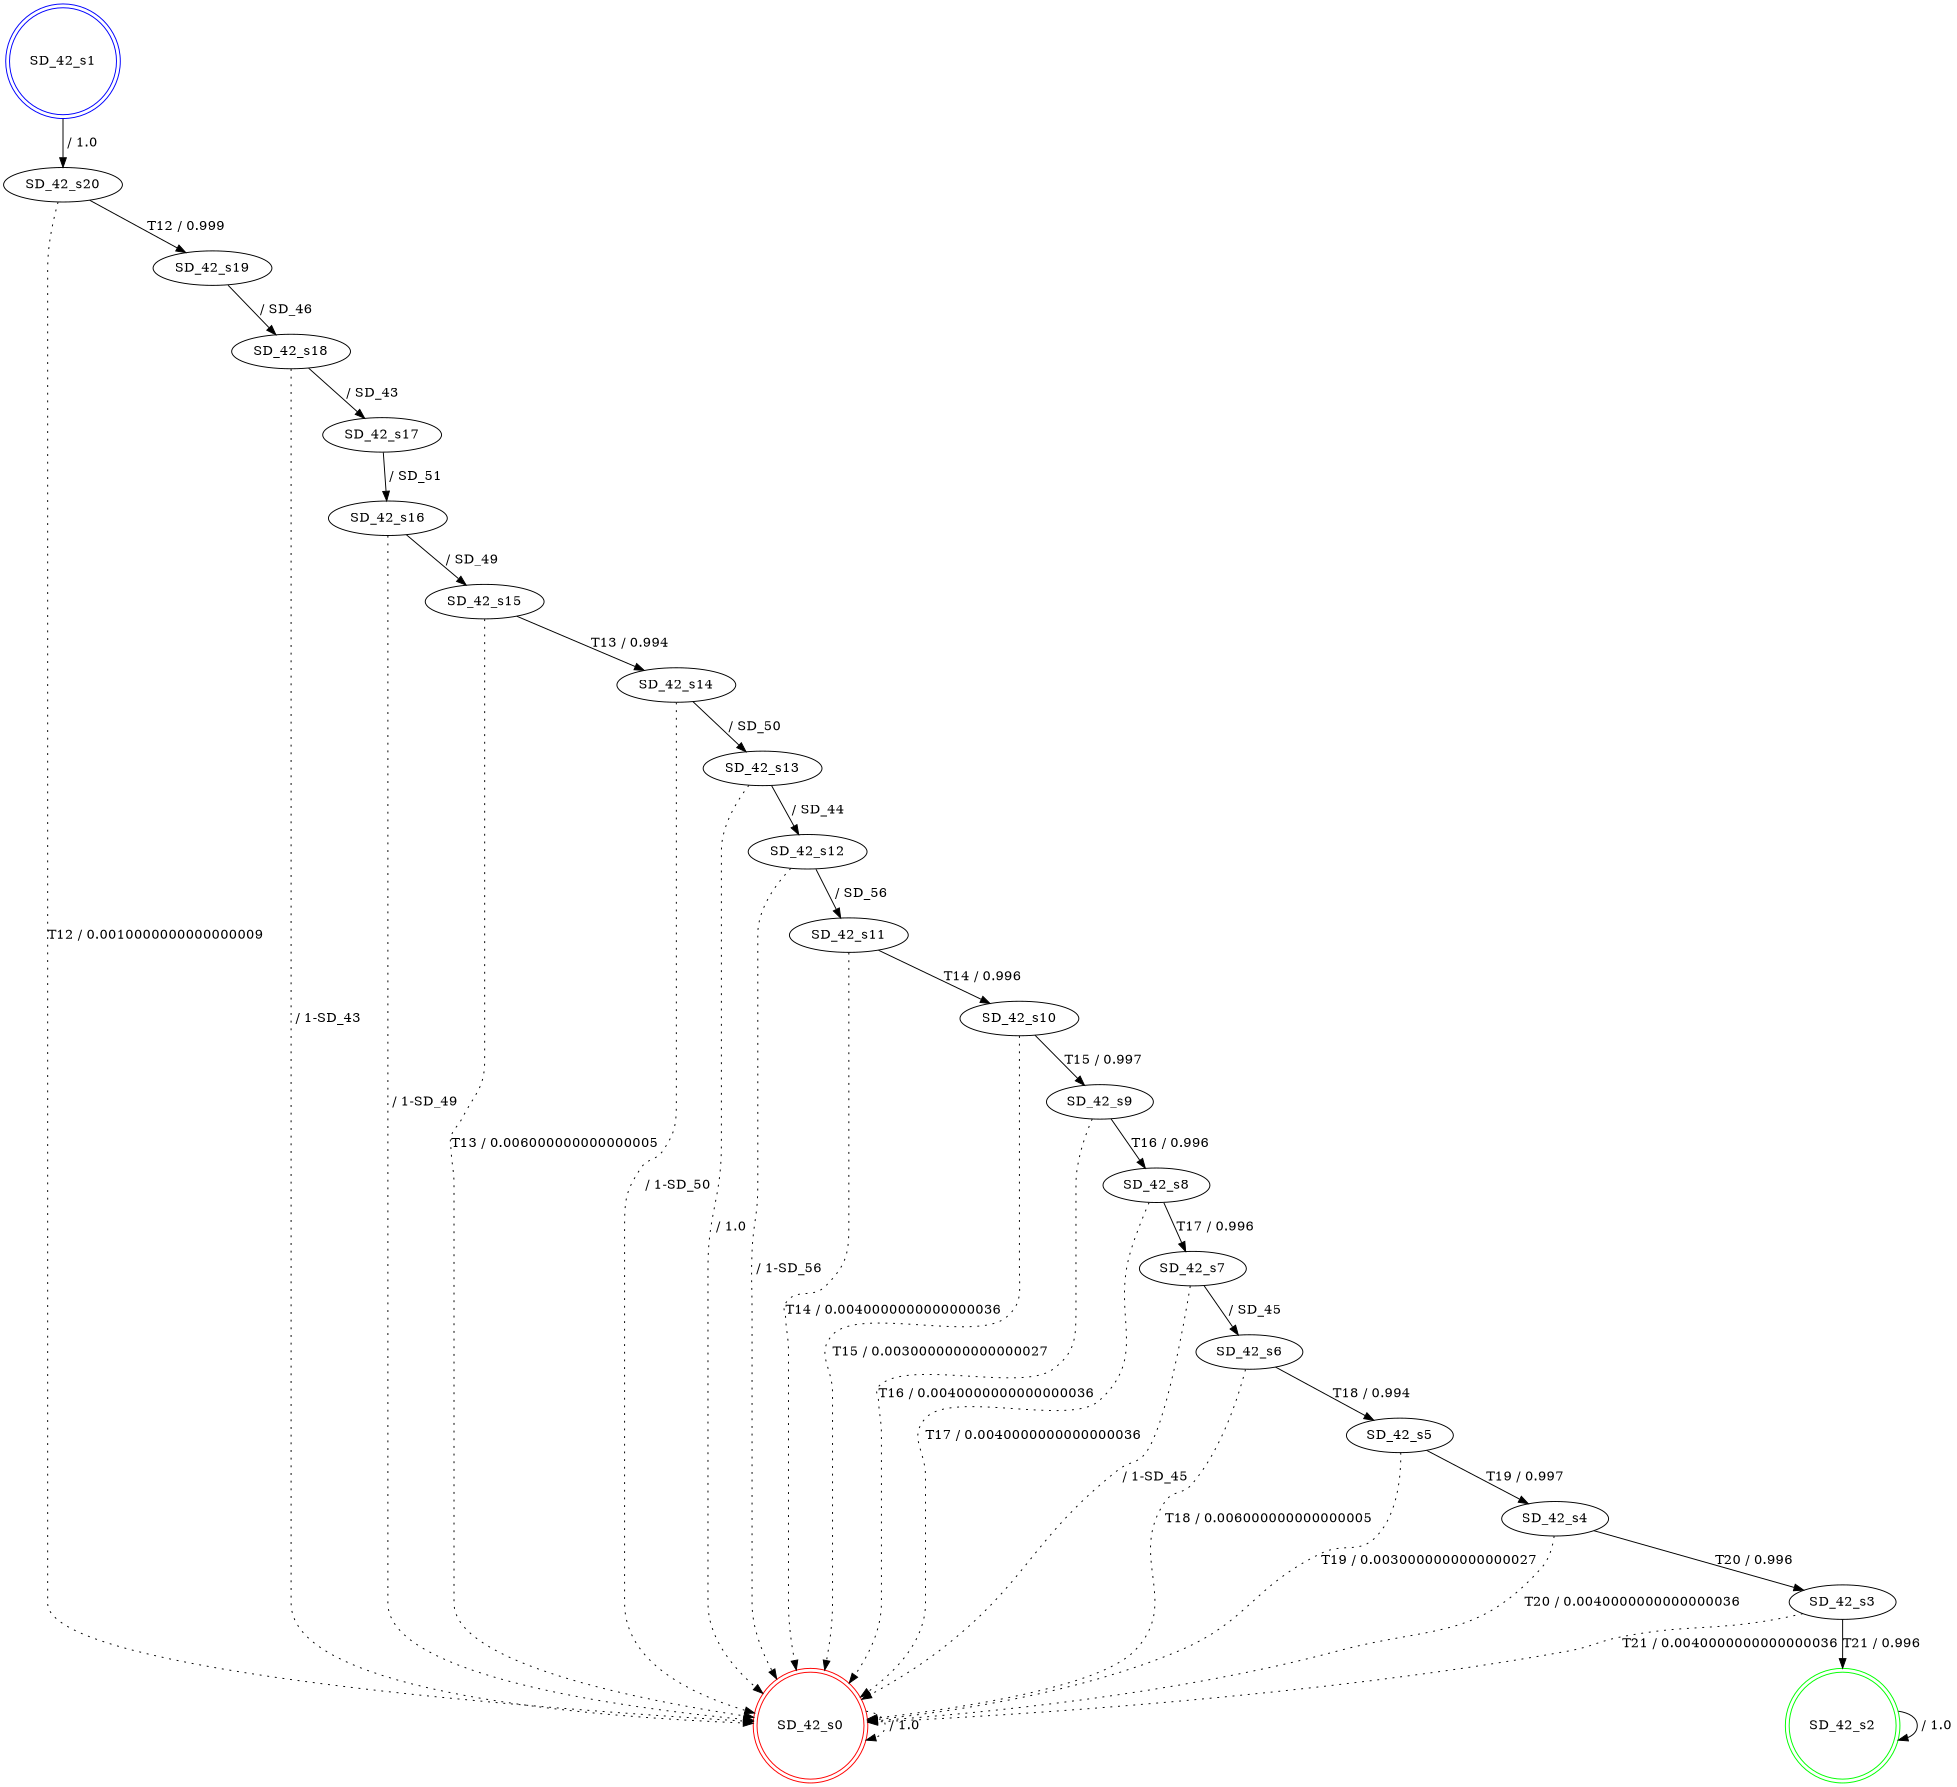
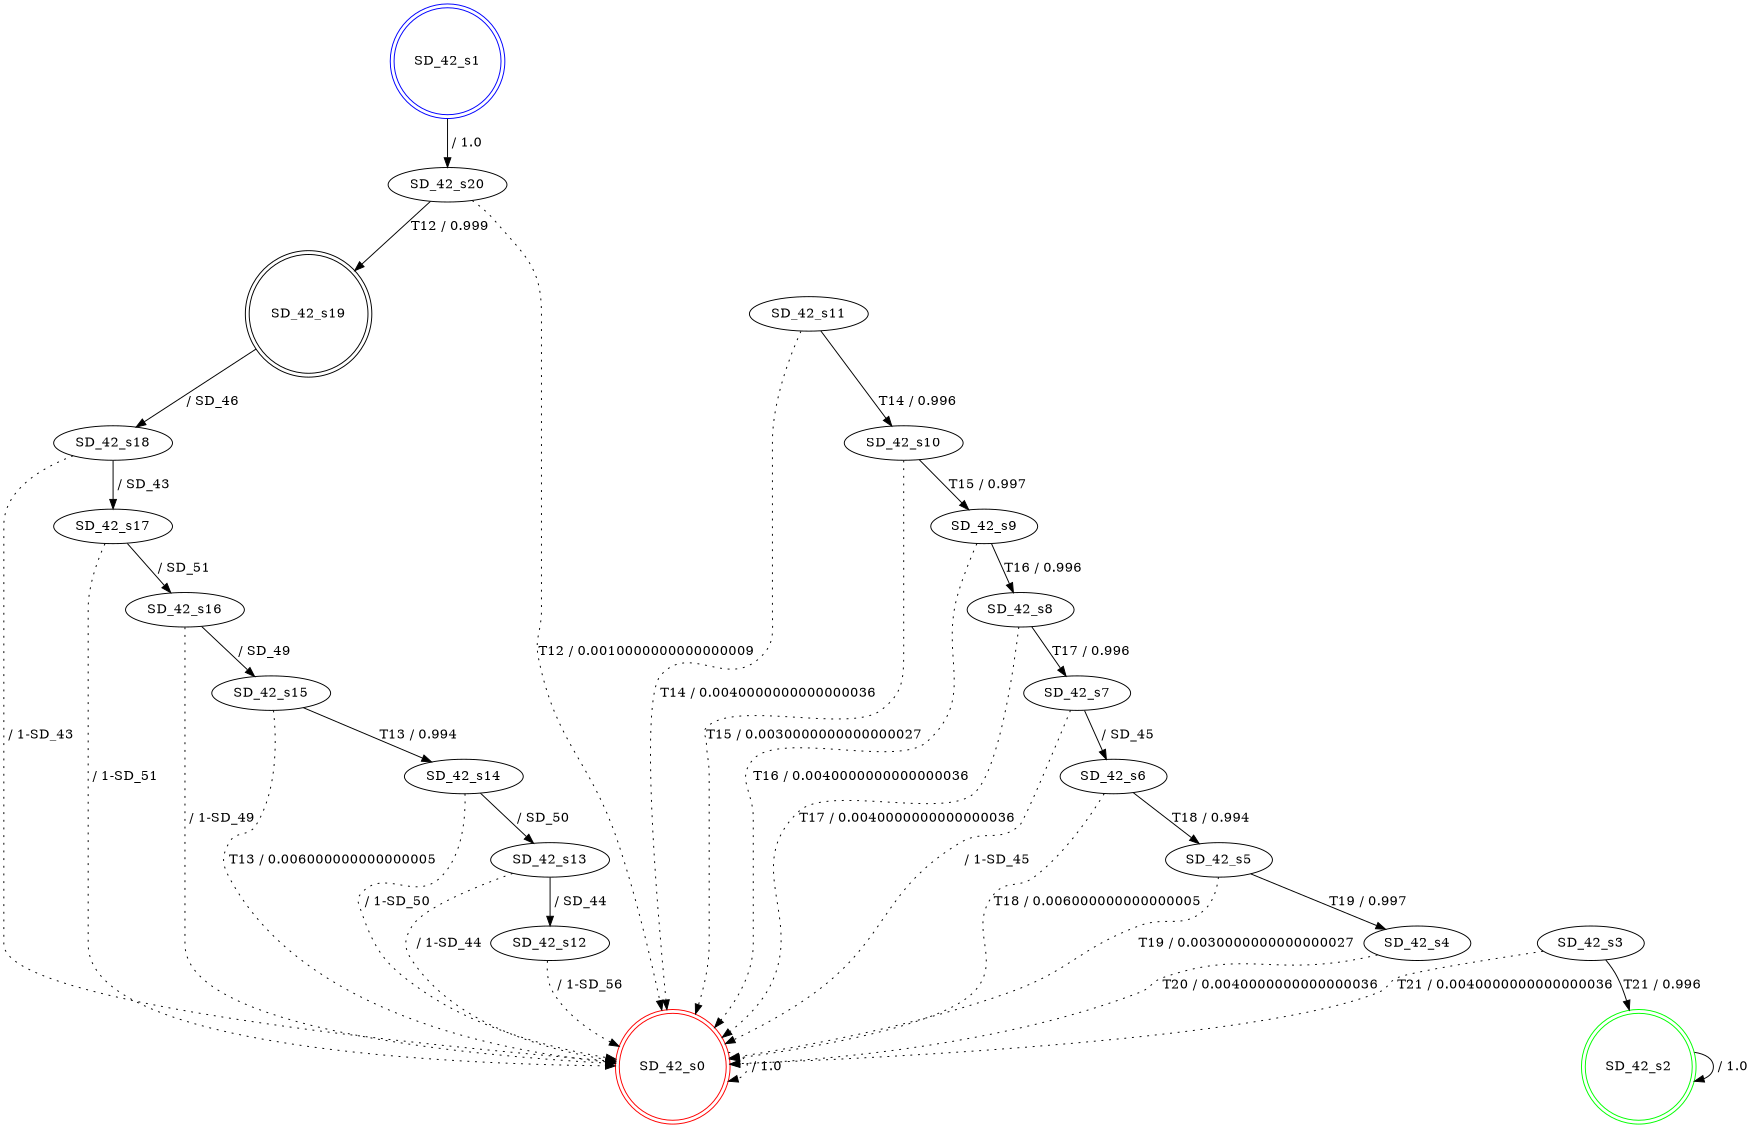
(213, 268) -> (309, 314)
(826, 889) -> none
none -> (115, 986)
(730, 1227) -> (447, 943)
(1694, 1559) -> none
